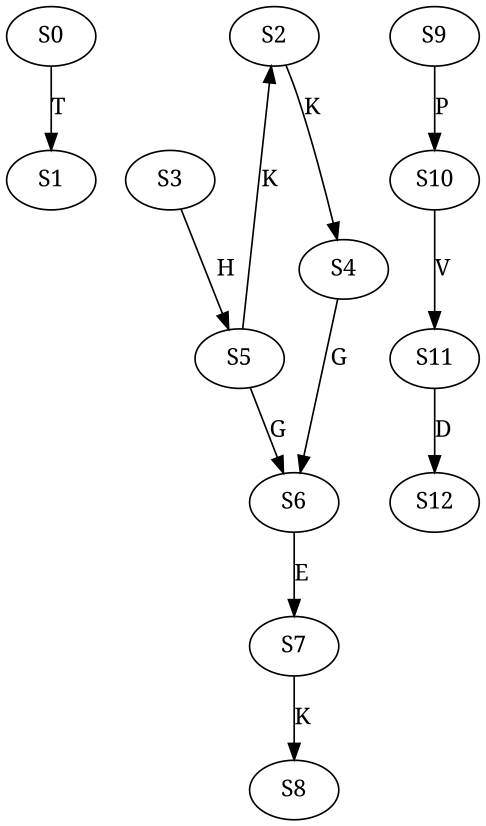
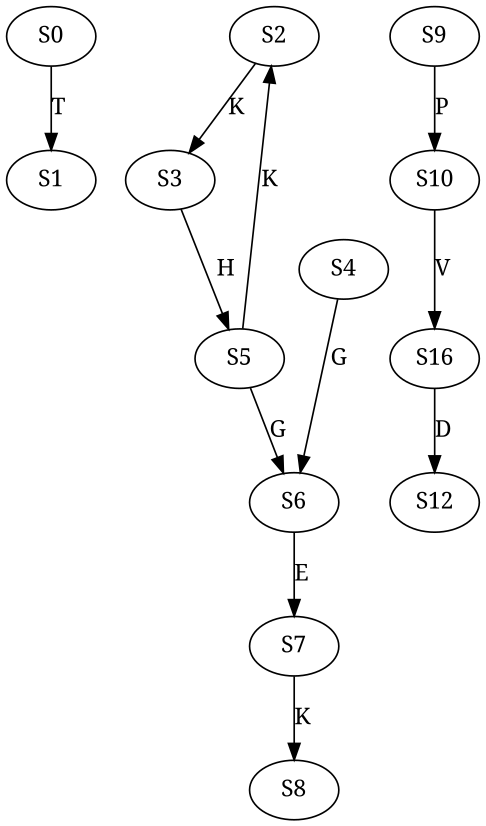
(312, 144) -> (227, 102)
(435, 359) -> (435, 359)
